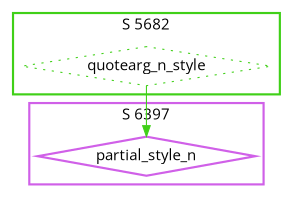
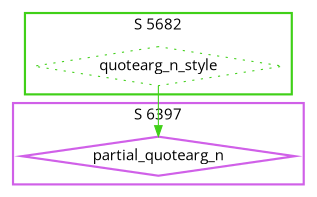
(146, 156) -> (158, 156)
